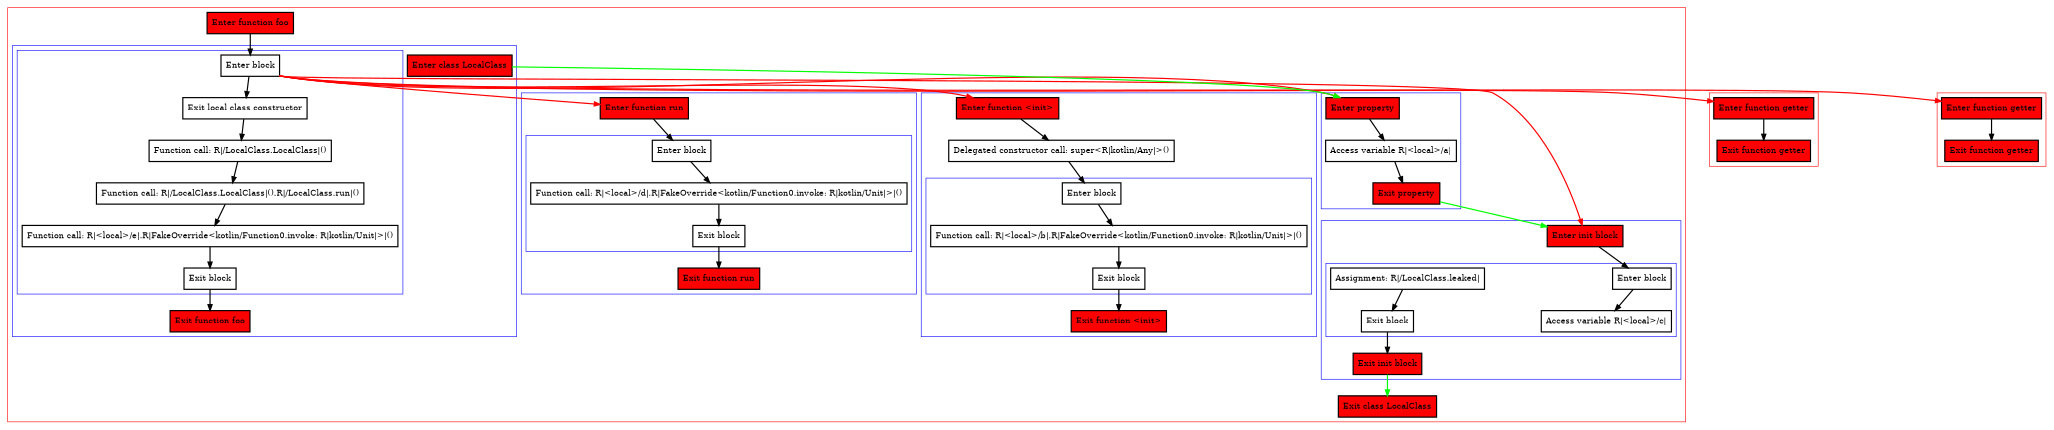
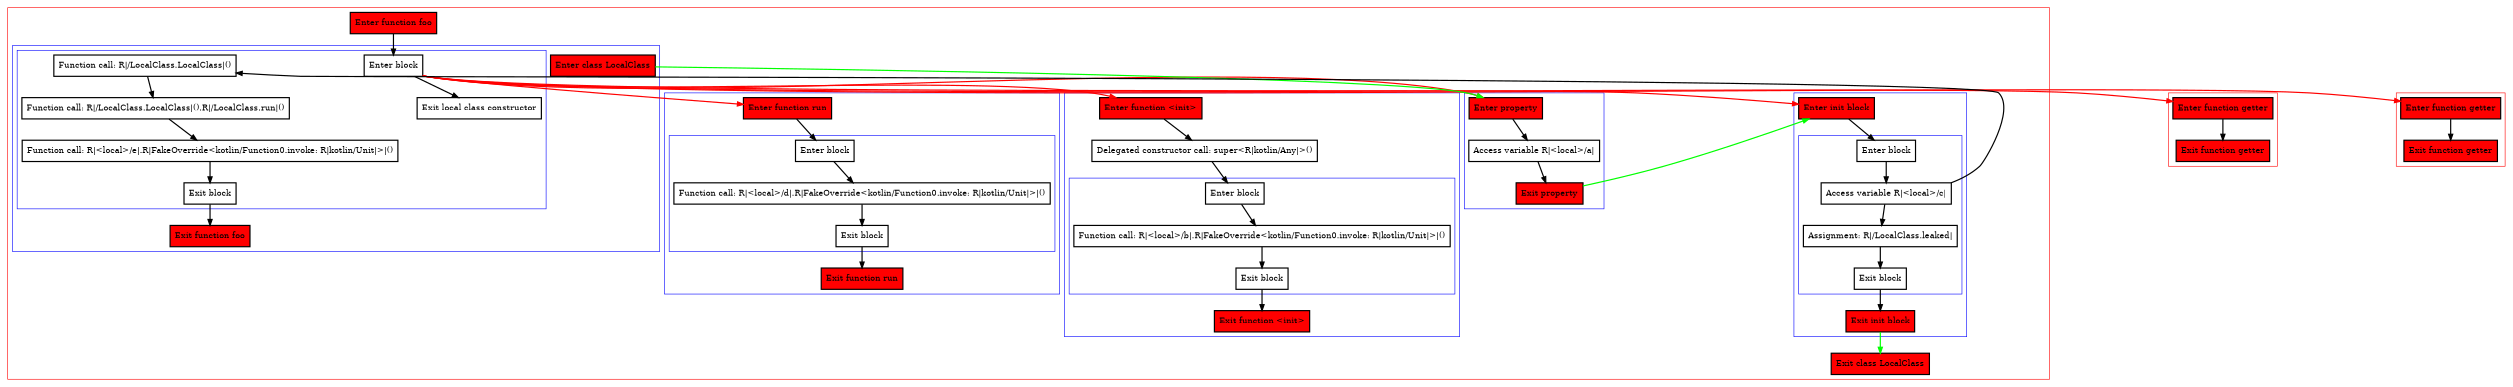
(243, 127) -> (1411, 80)
none -> (1884, 212)
